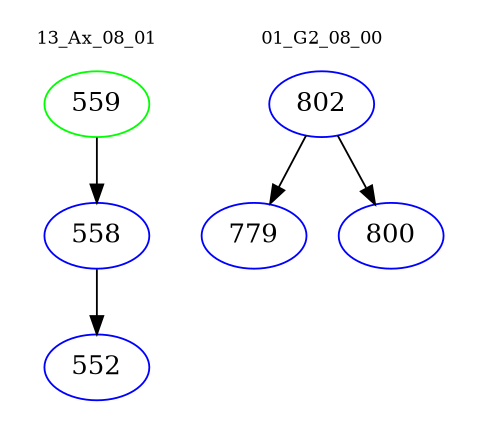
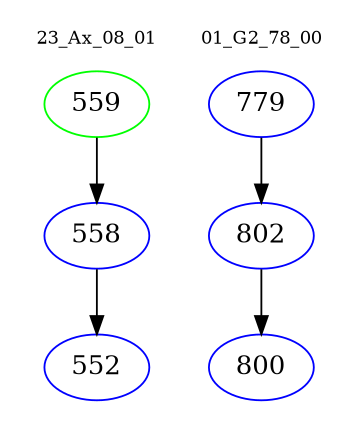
(97, 39) -> (97, 39)
(323, 39) -> (262, 39)
(292, 161) -> (261, 161)
